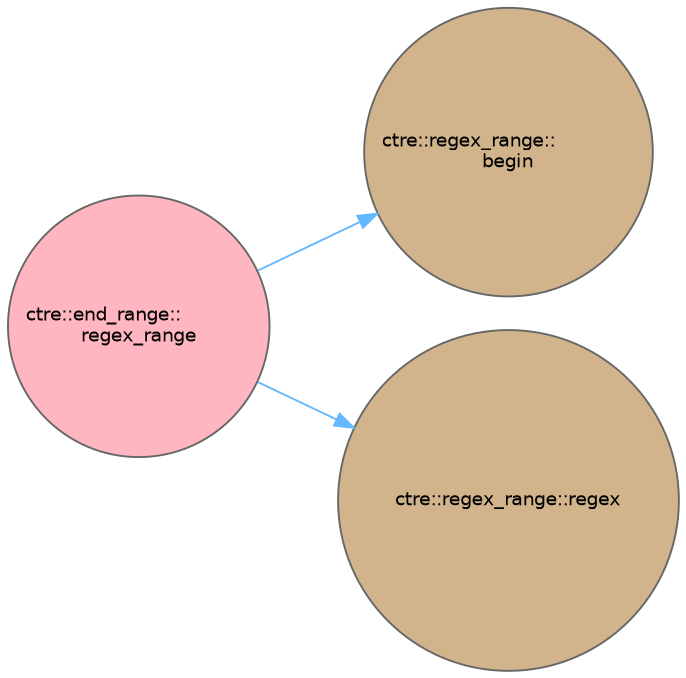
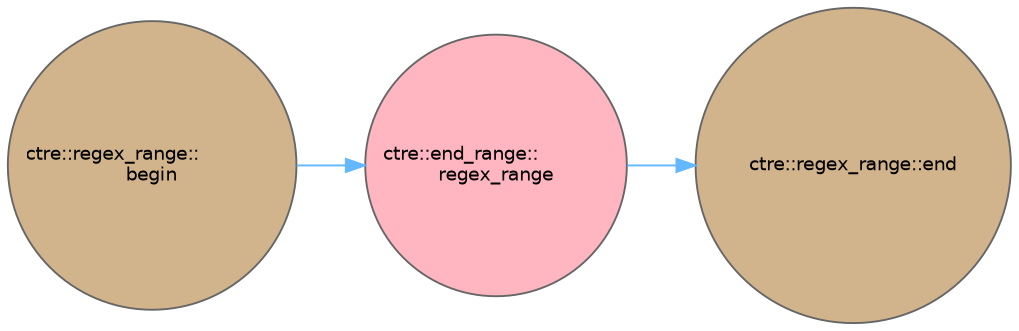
(309, 246) -> (321, 165)
(508, 500) -> (853, 165)
